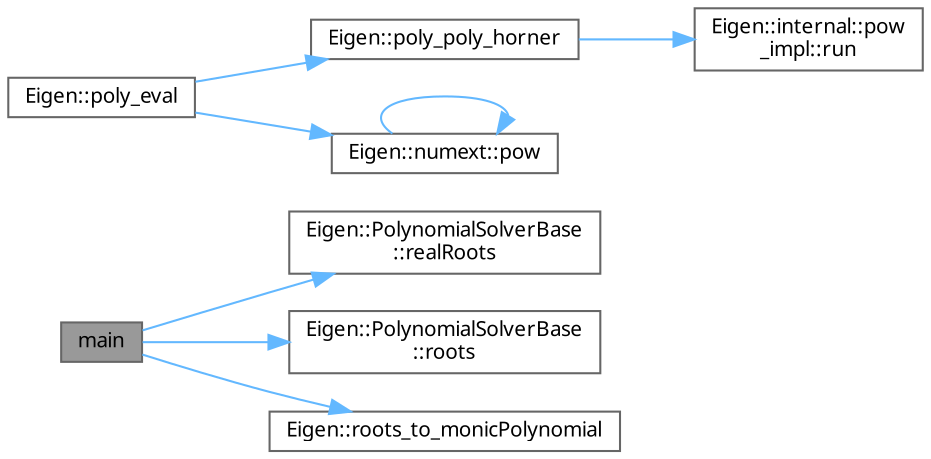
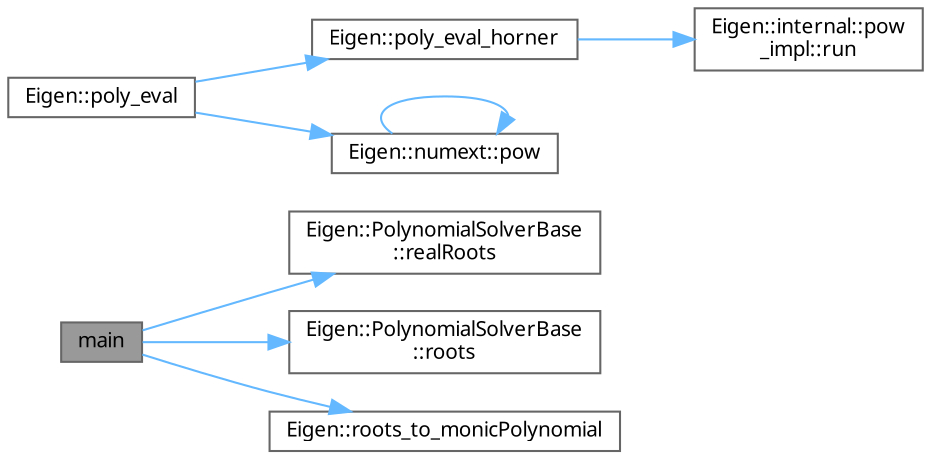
(445, 39) -> (445, 39)
